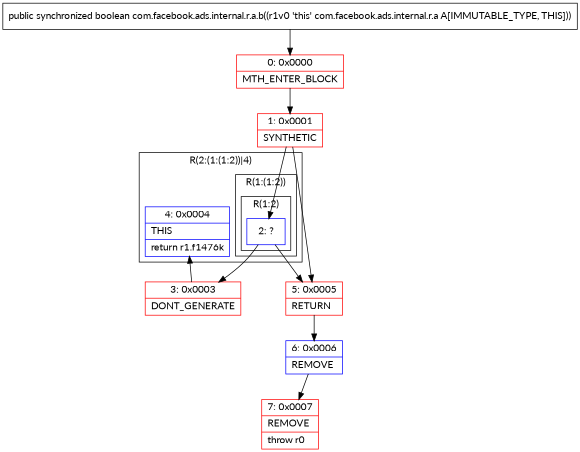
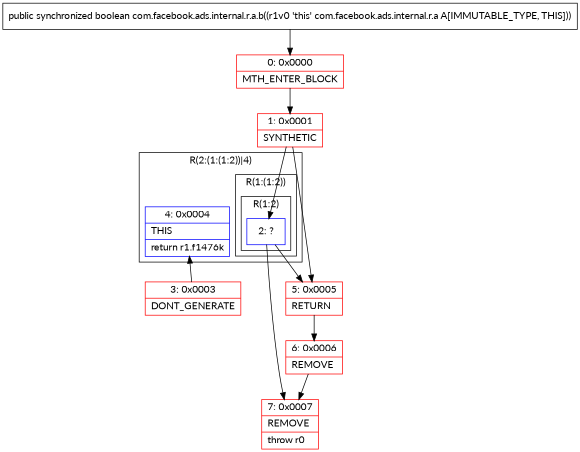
(239, 267) -> (273, 319)
(314, 357) -> (314, 357)
